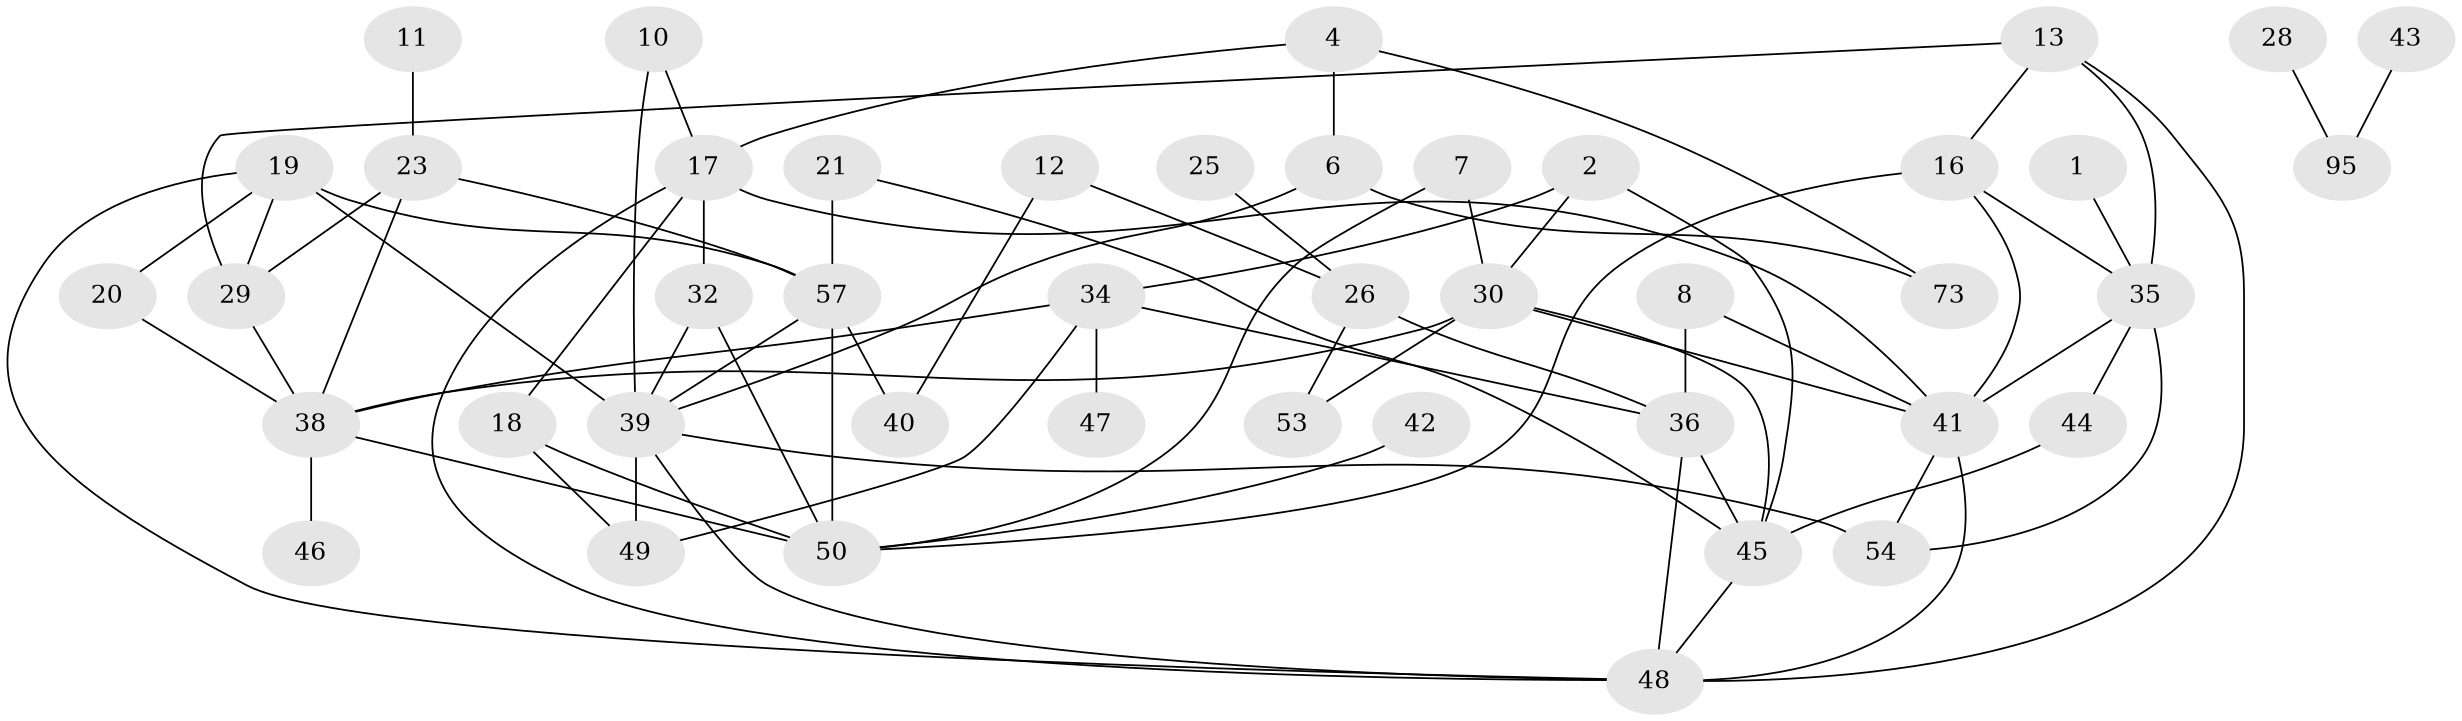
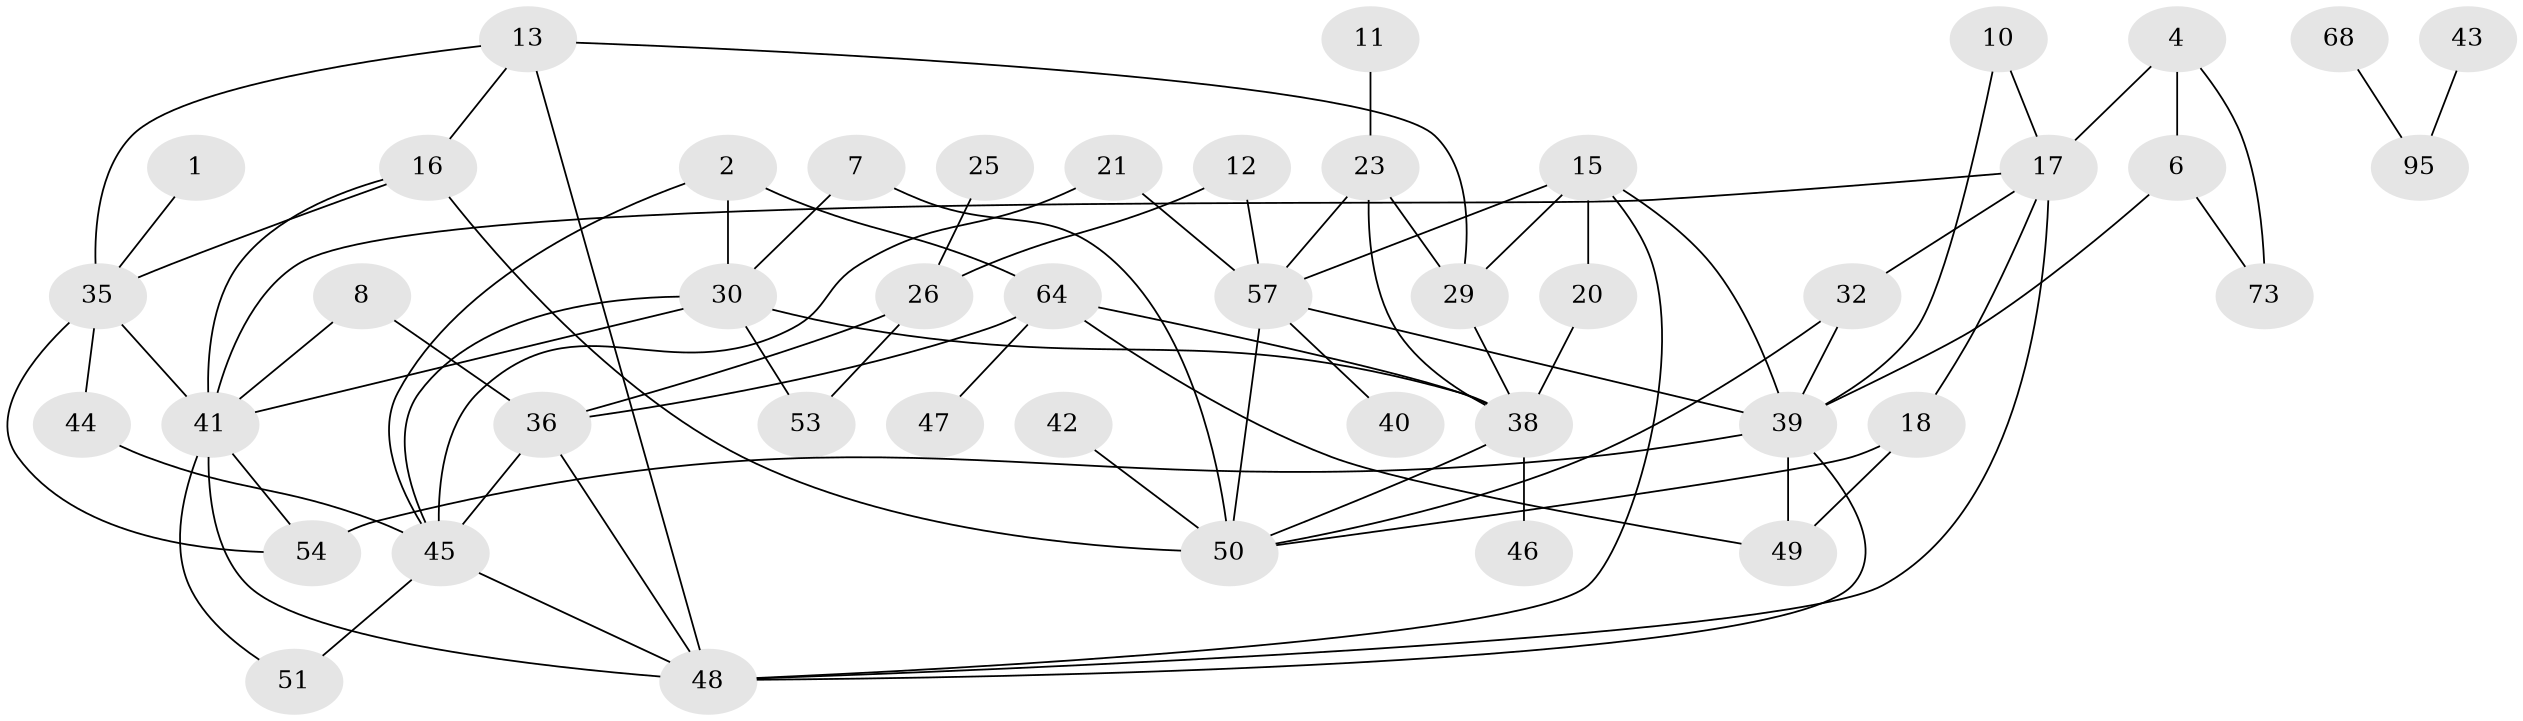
(2278, 39) -> (2340, 39)
(284, 168) -> (1588, 168)
(1096, 296) -> (1053, 296)
(969, 306) -> (1253, 232)
none -> (294, 682)
